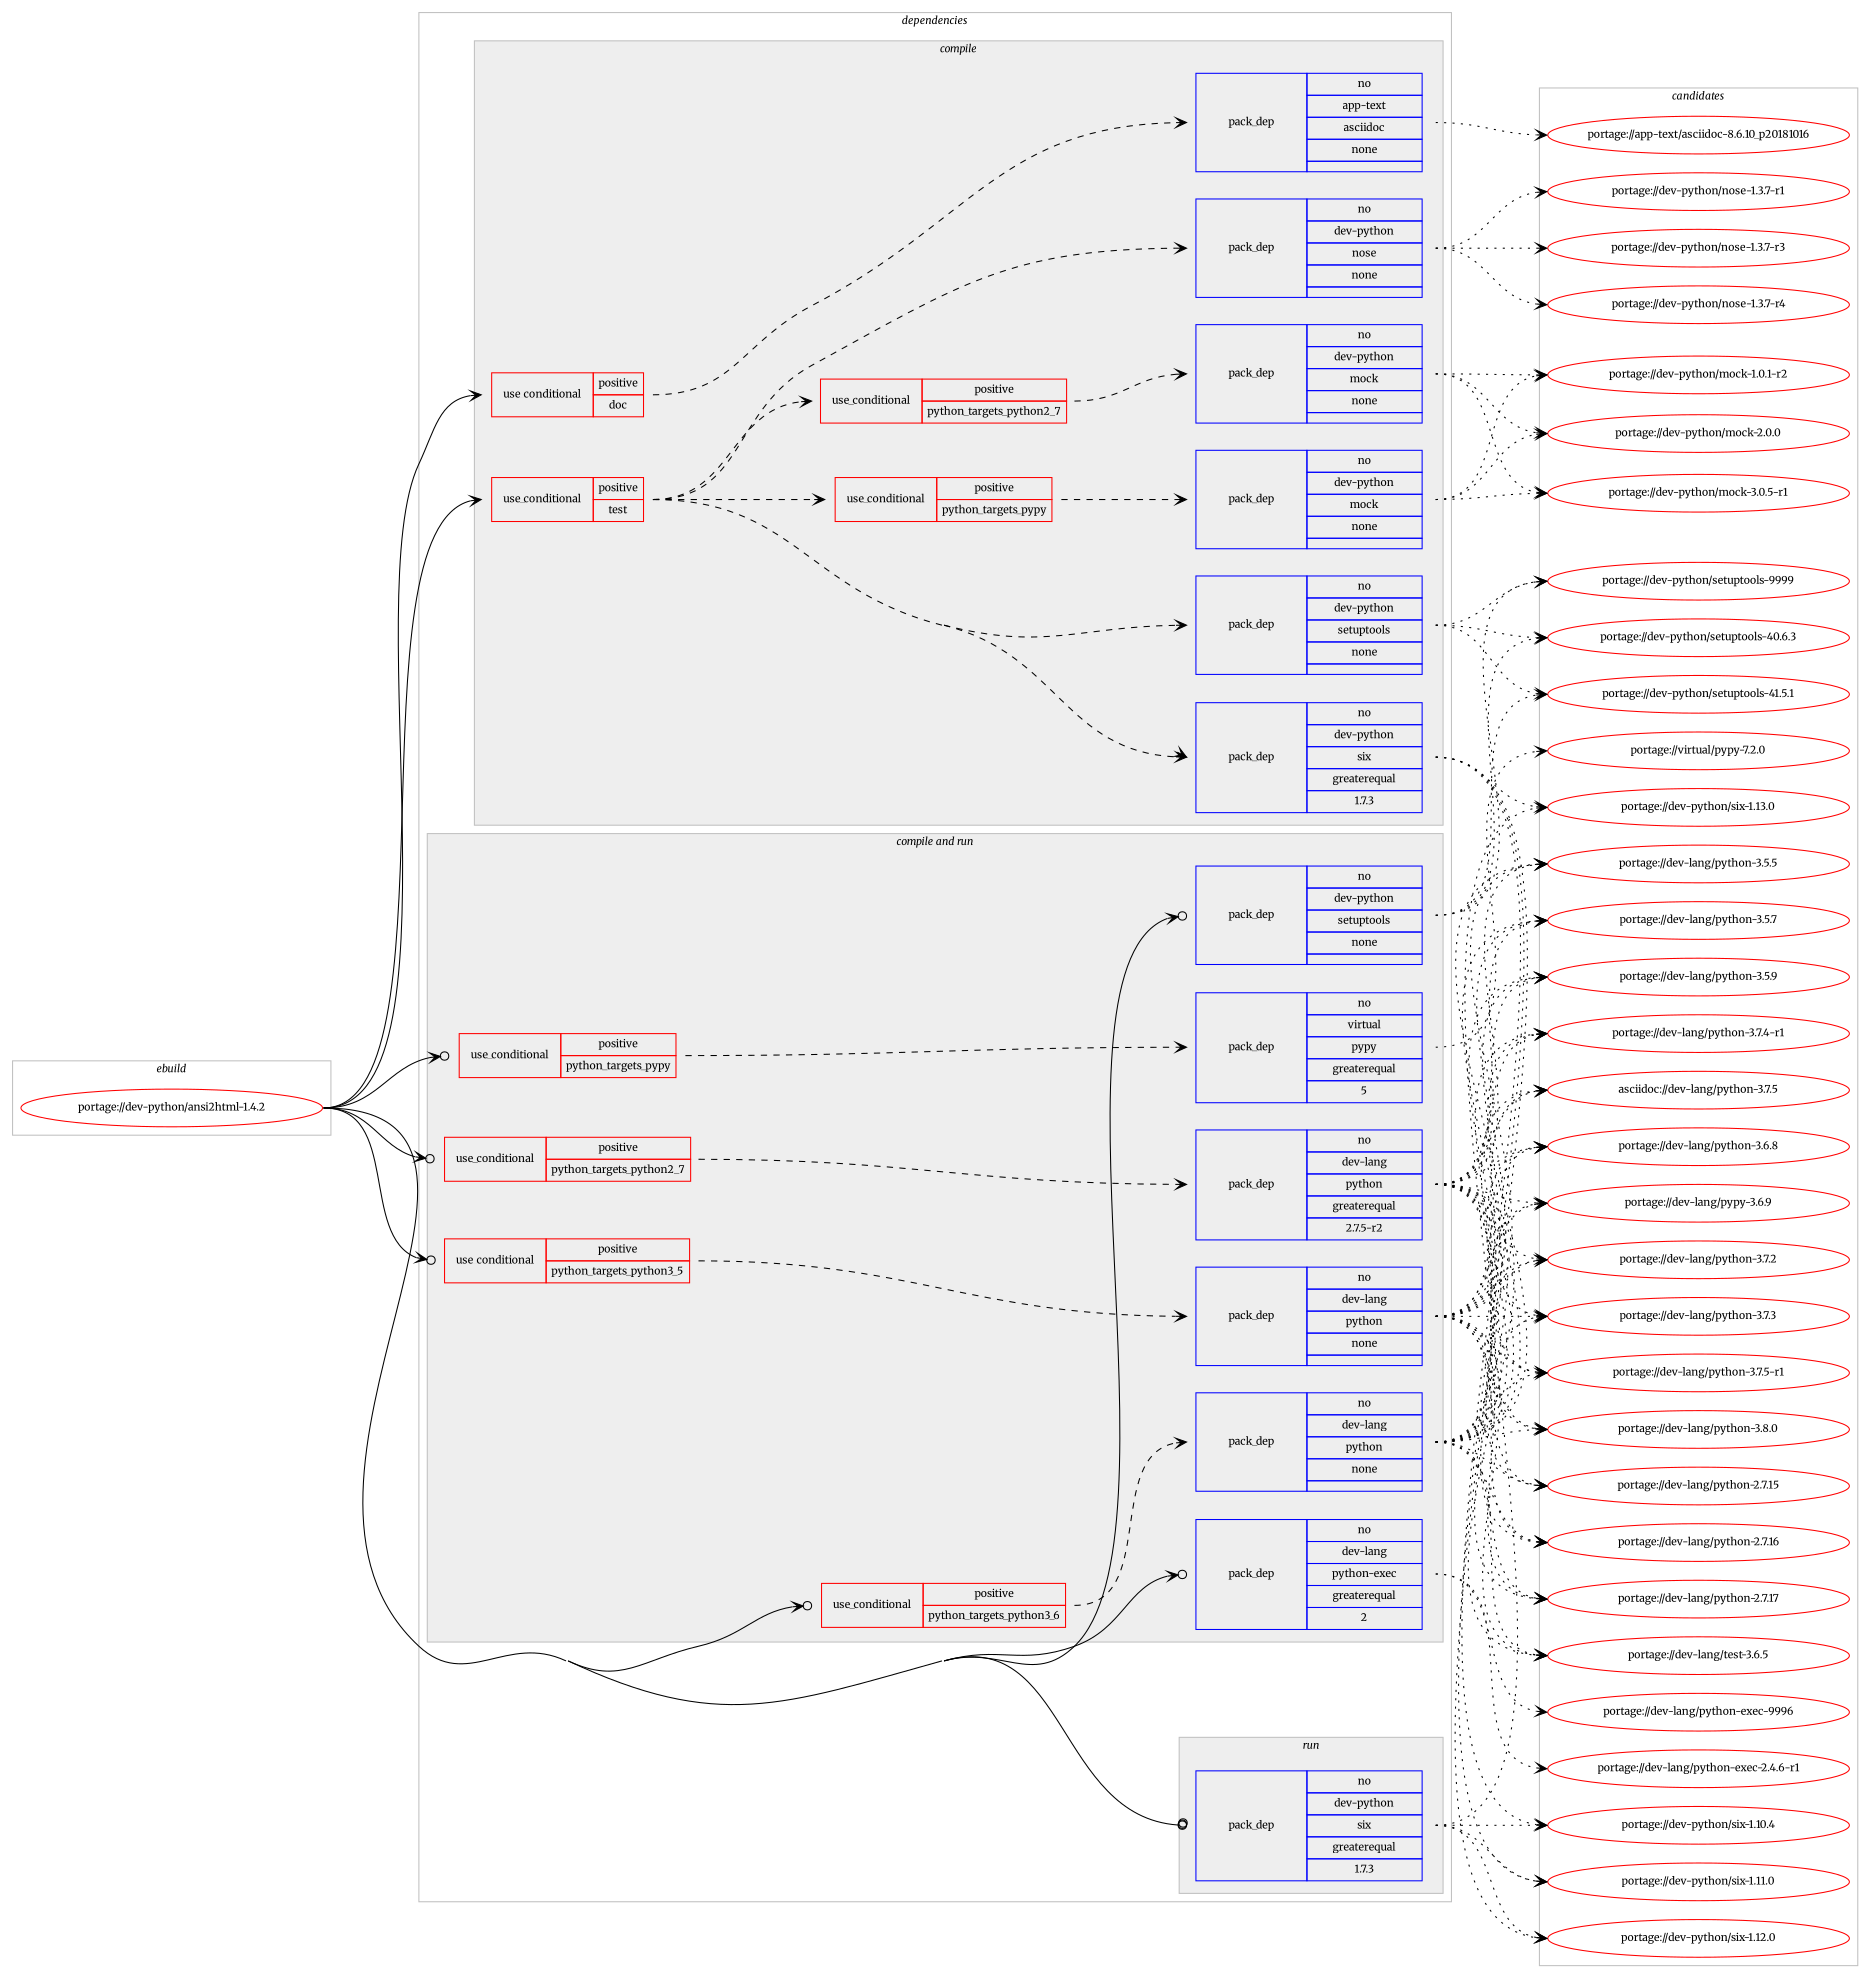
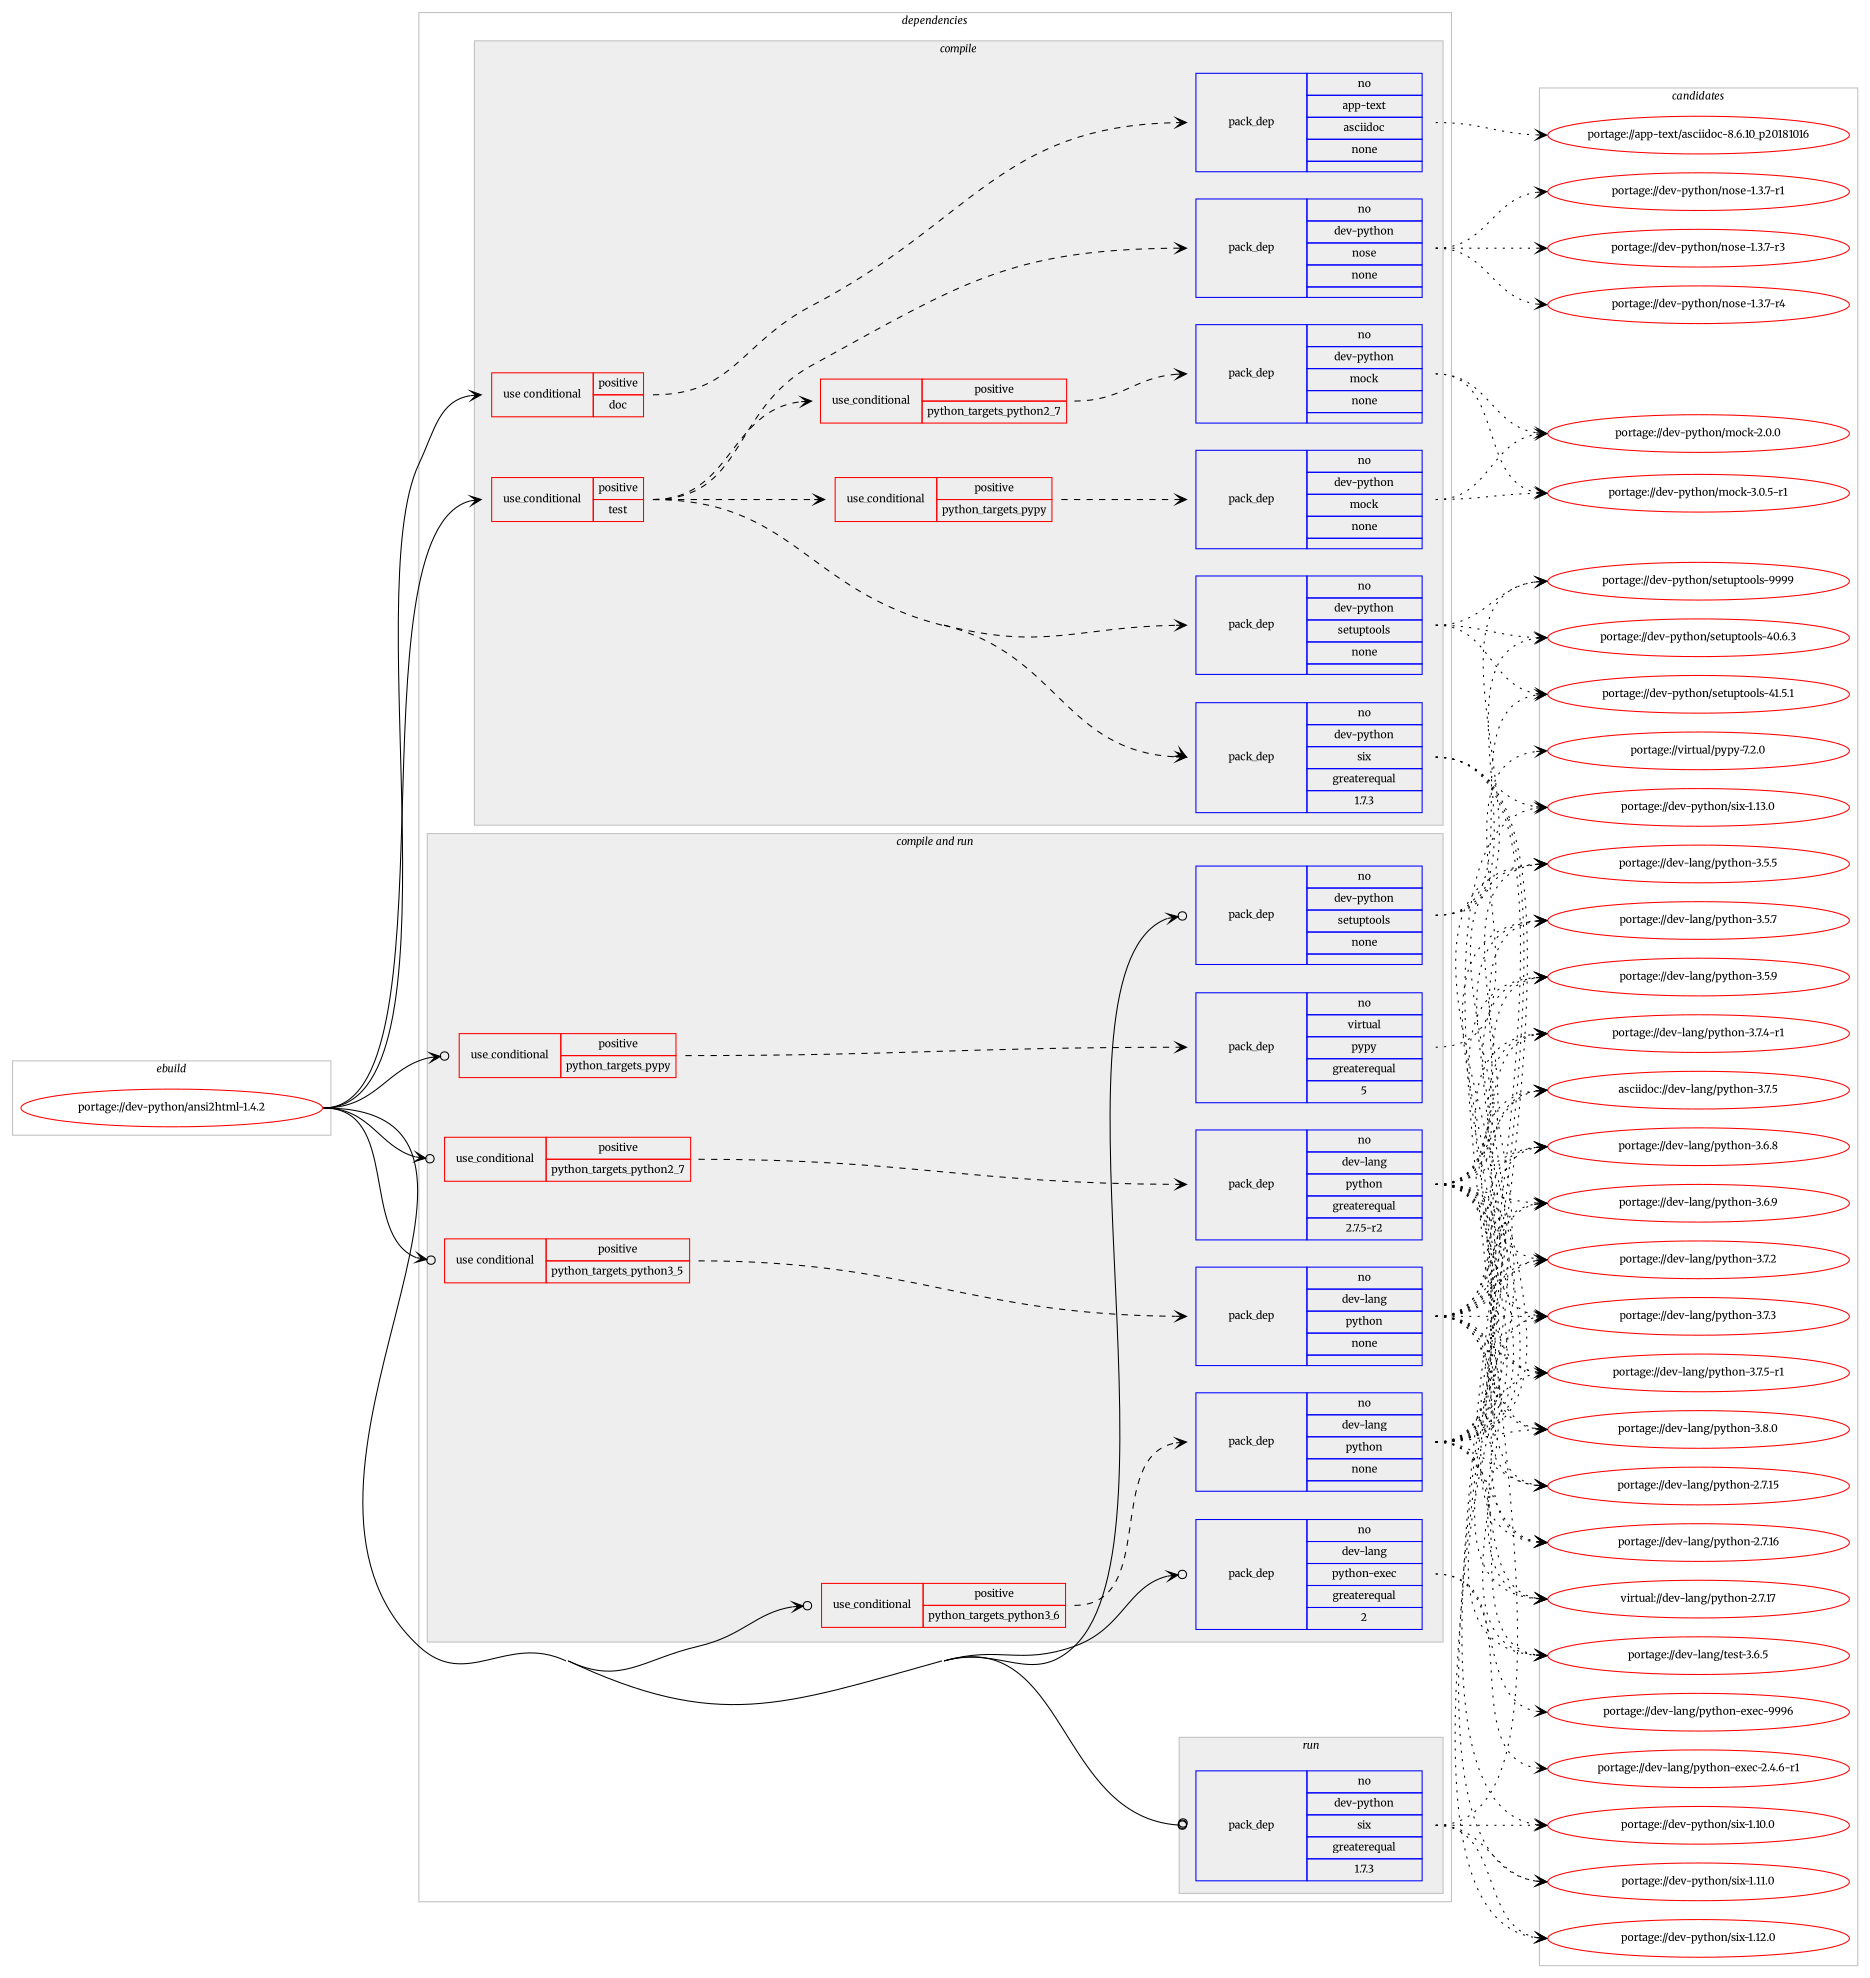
(1699, 375) -> none
(1699, 1203) -> (1699, 1203)
(1699, 1599) -> (1699, 1599)
(1699, 1825) -> (1699, 1825)
